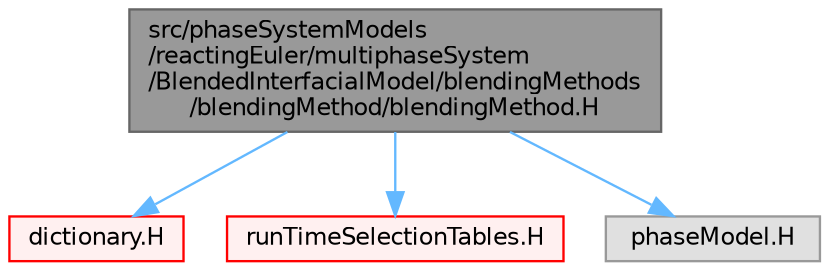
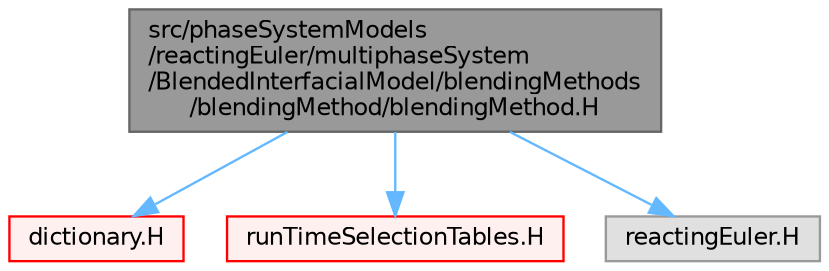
(713, 239) -> (713, 239)
